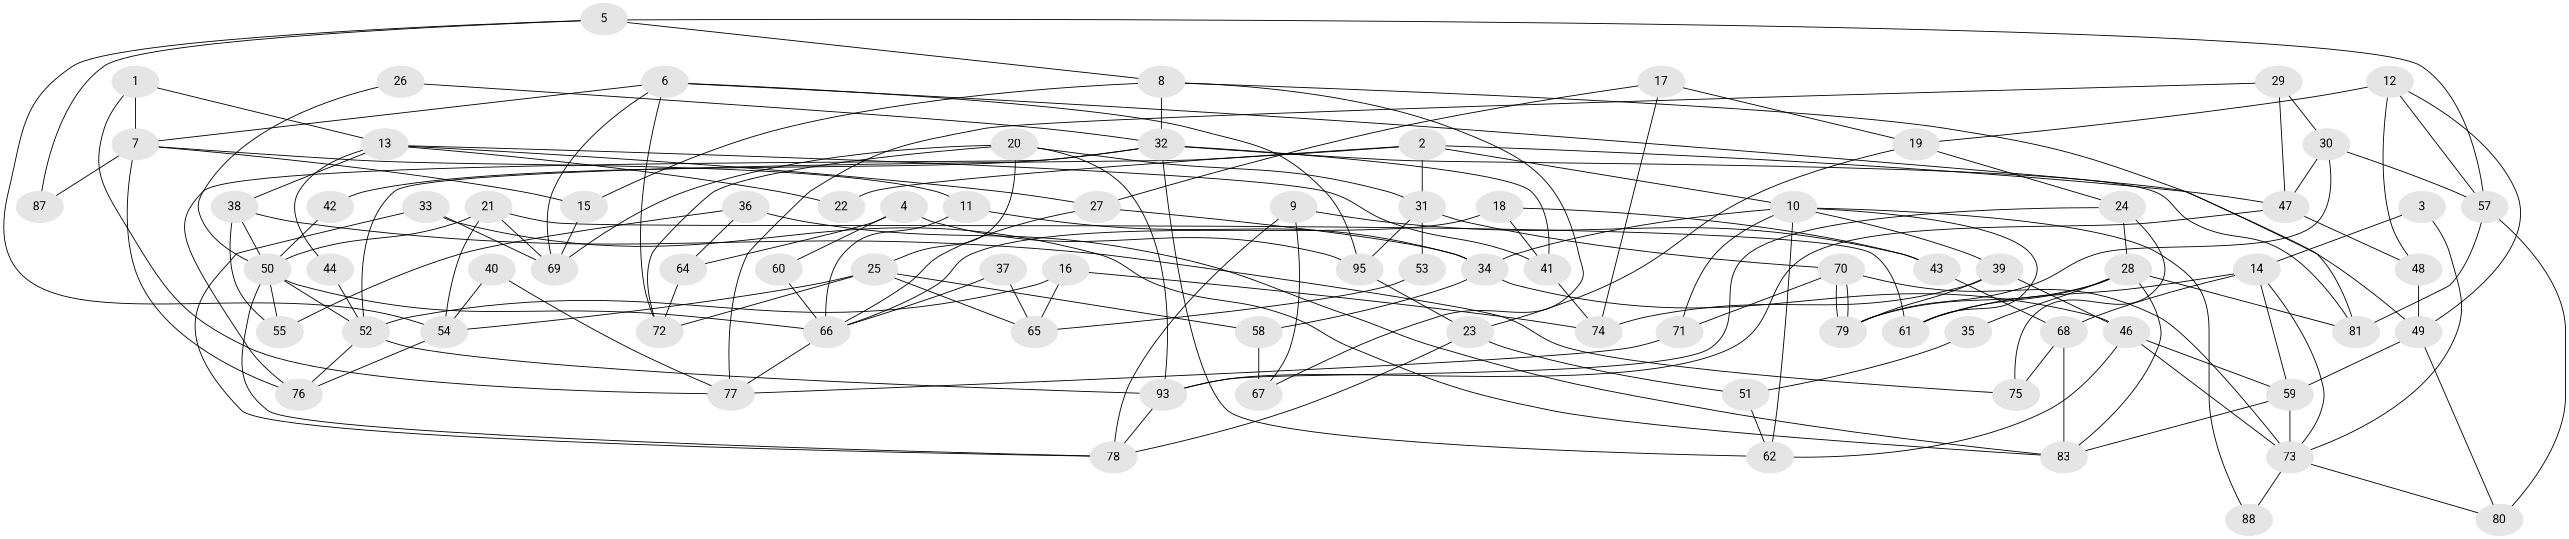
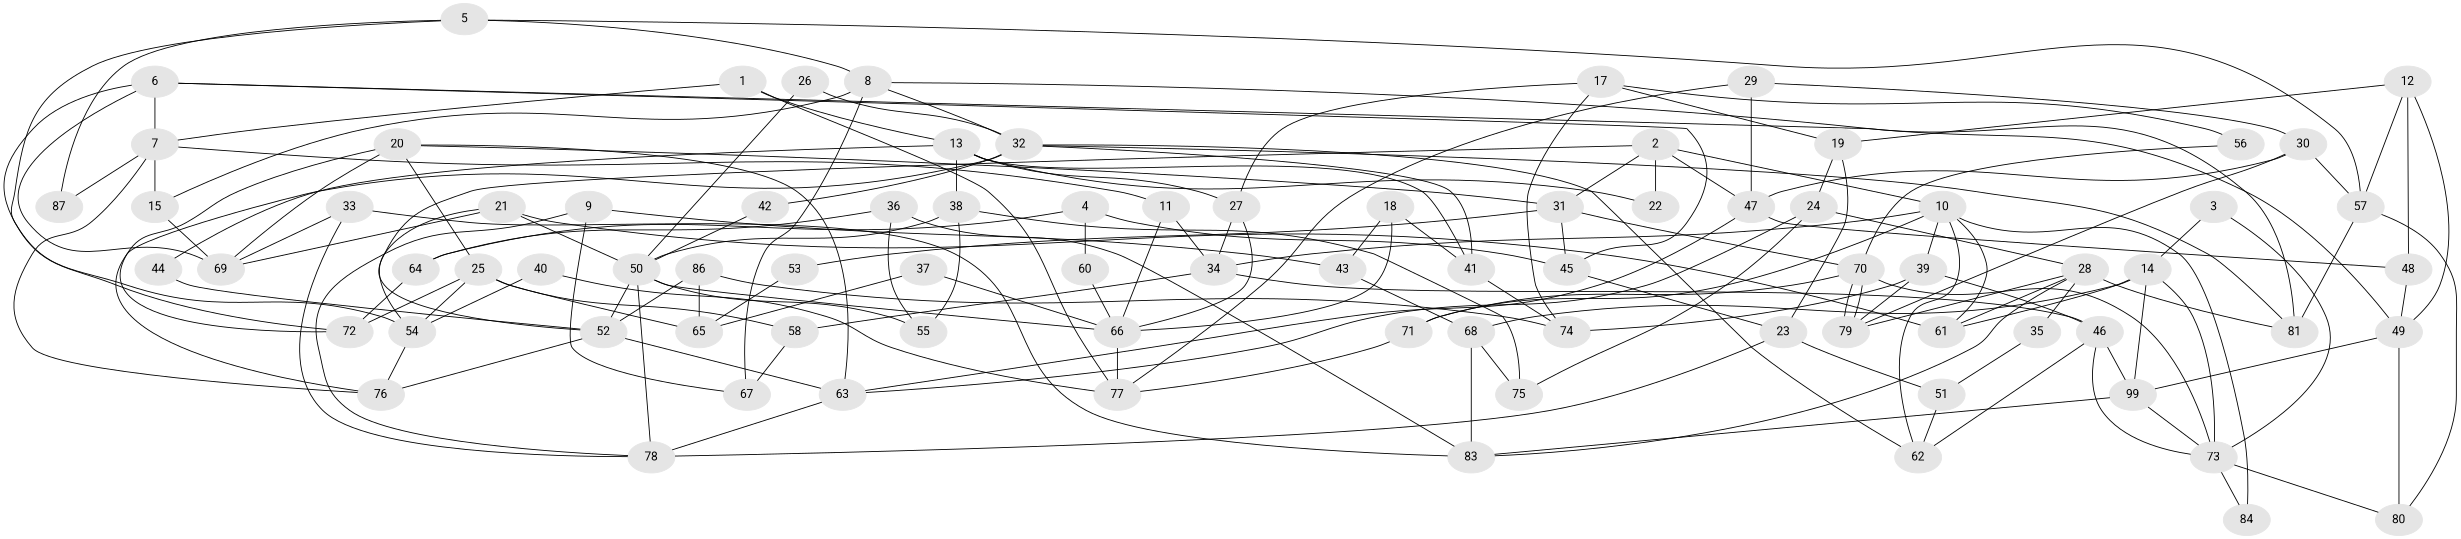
none -> (2241, 144)
(1066, 270) -> (699, 270)
(1360, 270) -> (1567, 270)
(1163, 395) -> (843, 395)
(2290, 395) -> (2133, 395)
(2249, 520) -> (2247, 520)
